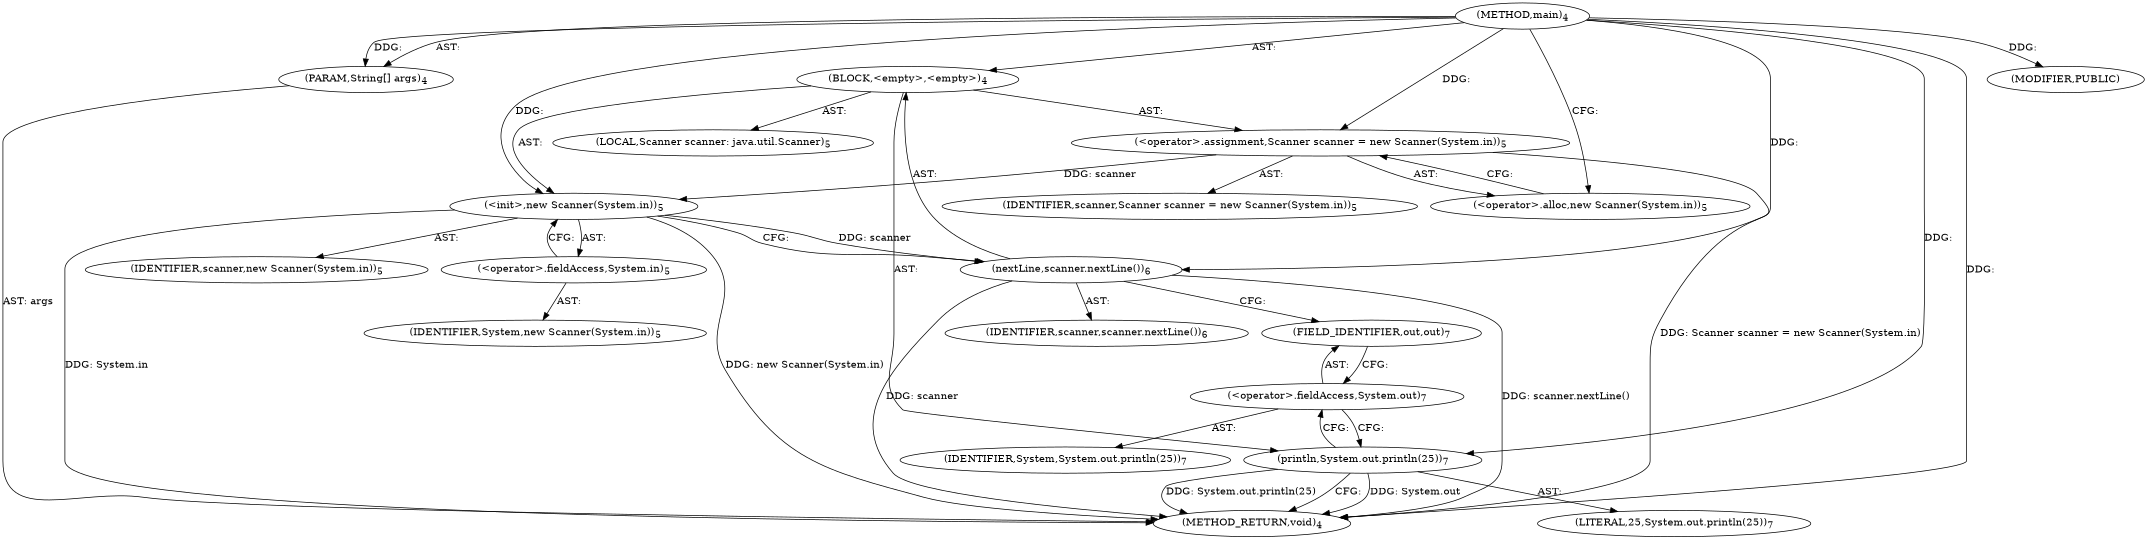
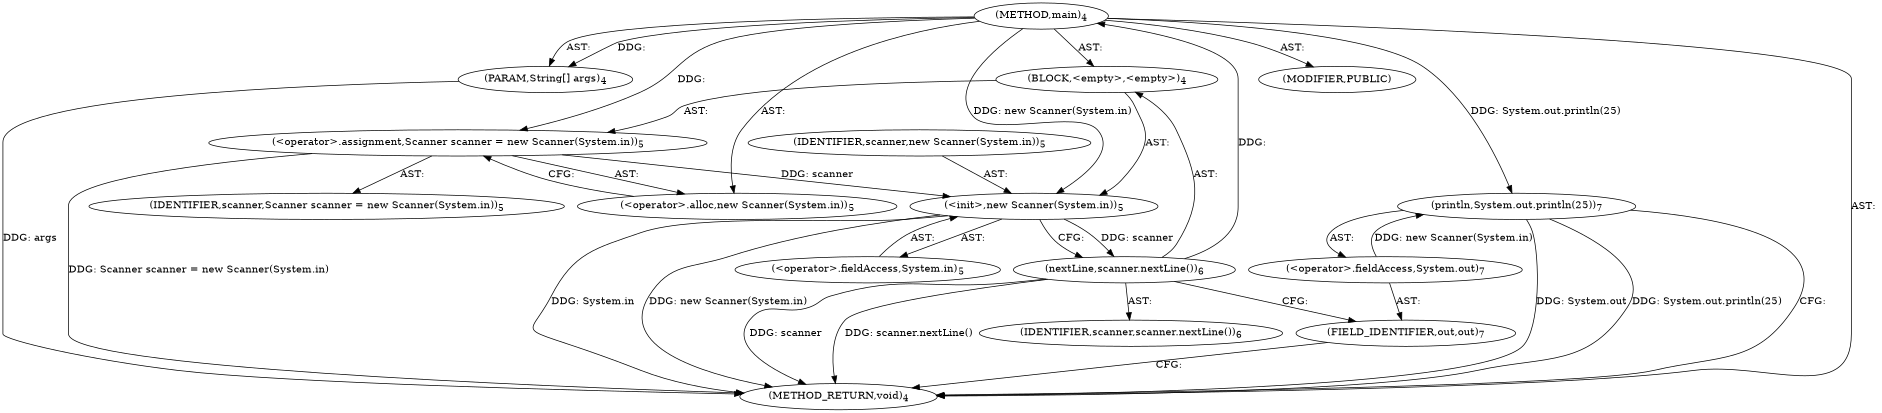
(2025, 48) -> (1294, 48)
(531, 111) -> (1053, 111)
(1587, 111) -> (775, 111)
(713, 143) -> none
(420, 237) -> (974, 173)
(563, 238) -> (925, 238)
(1940, 238) -> (1546, 111)
(1649, 245) -> (1238, 108)
(1982, 270) -> (1865, 206)
(28, 302) -> (30, 238)
(535, 333) -> none
(1360, 363) -> (1124, 365)
(926, 413) -> none
(1338, 428) -> (1344, 238)
(1373, 428) -> (1454, 238)
(1065, 460) -> none
(1674, 524) -> none
